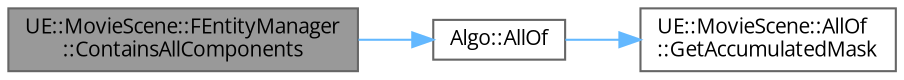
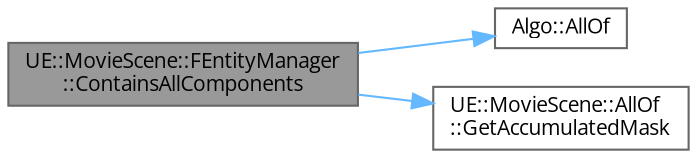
(592, 40) -> (385, 98)
